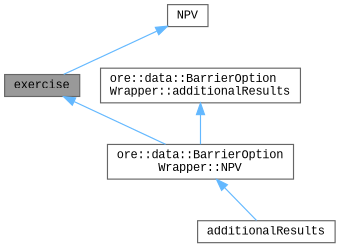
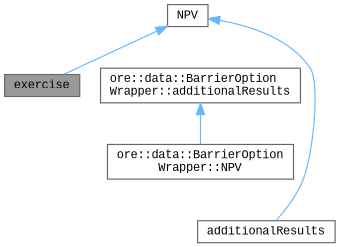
(120, 123) -> none
(241, 204) -> (315, 96)
